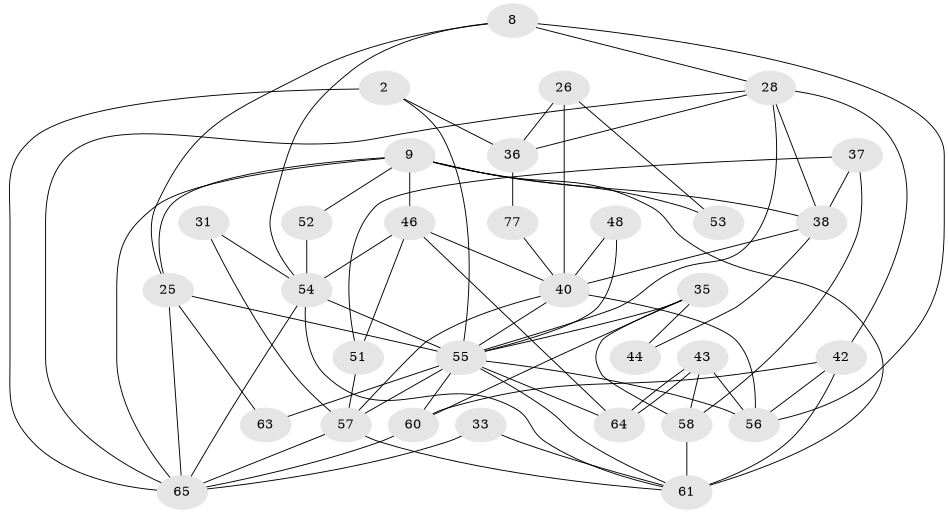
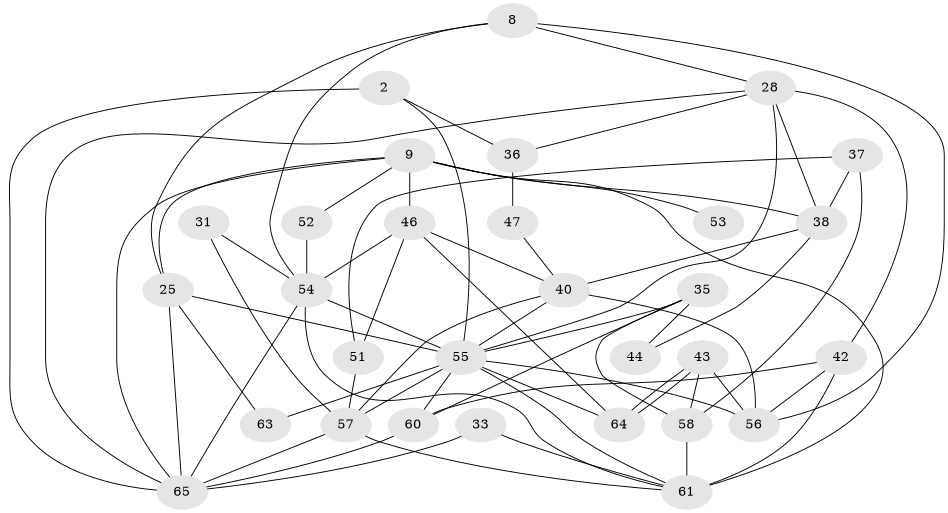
(564, 88) -> none
(513, 223) -> (513, 223)
(616, 223) -> none
